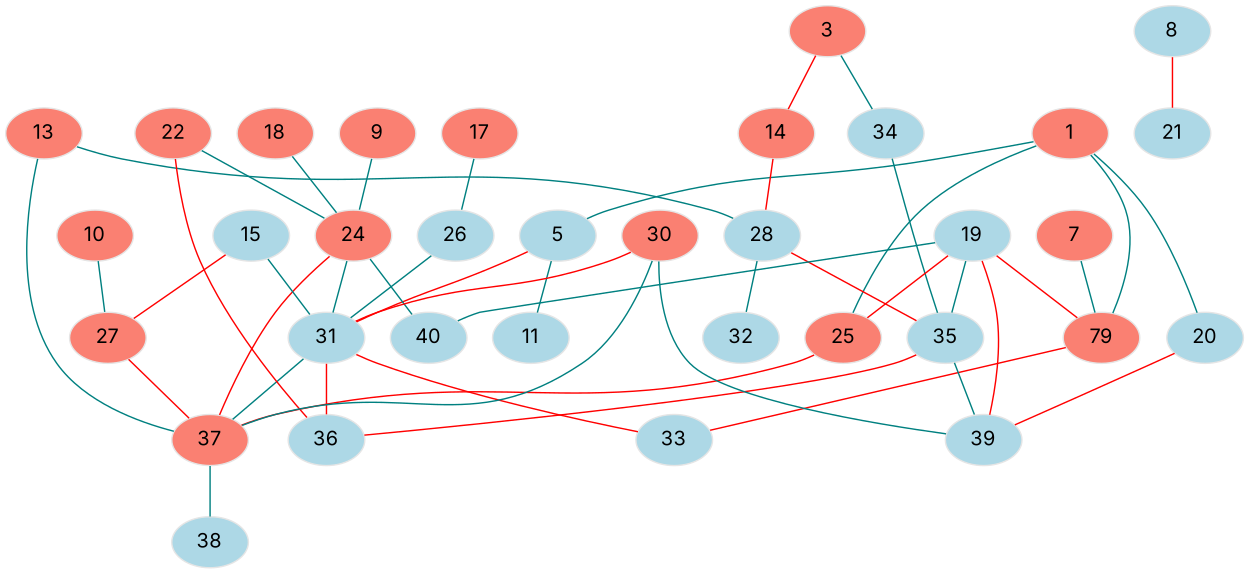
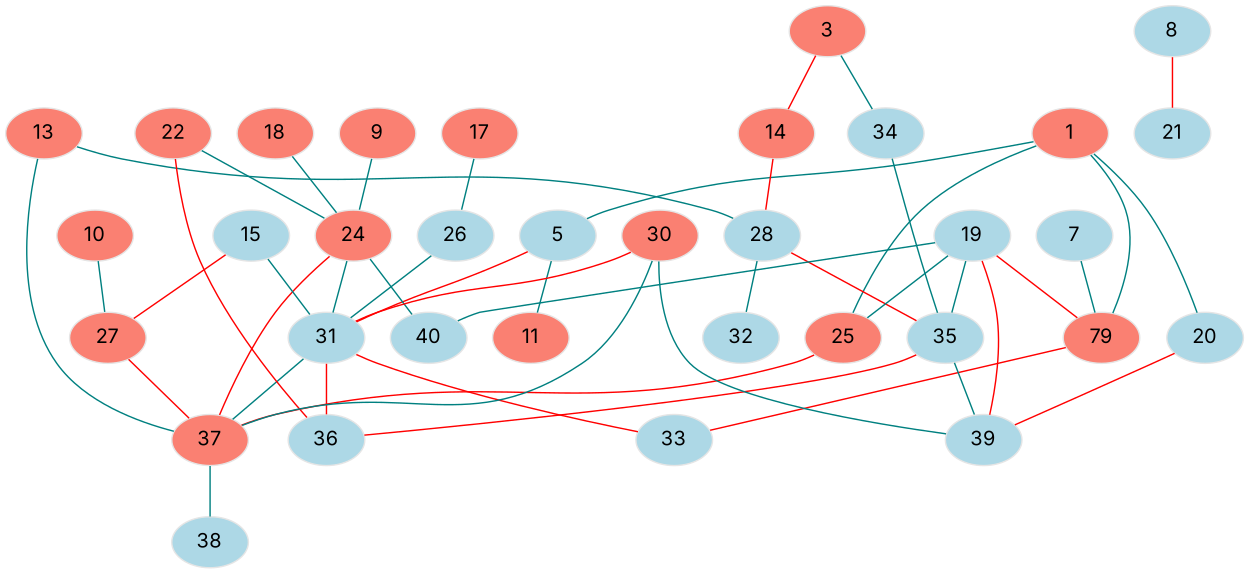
(1075, 236) -> (1075, 236)
(908, 287) -> (908, 287)
(531, 338) -> (531, 338)
